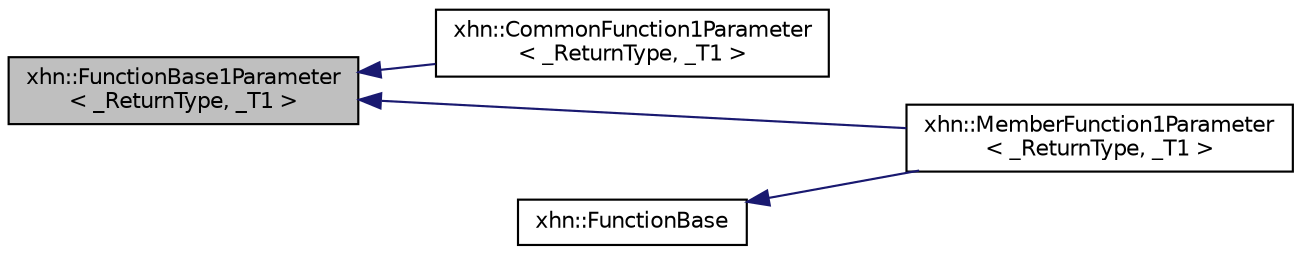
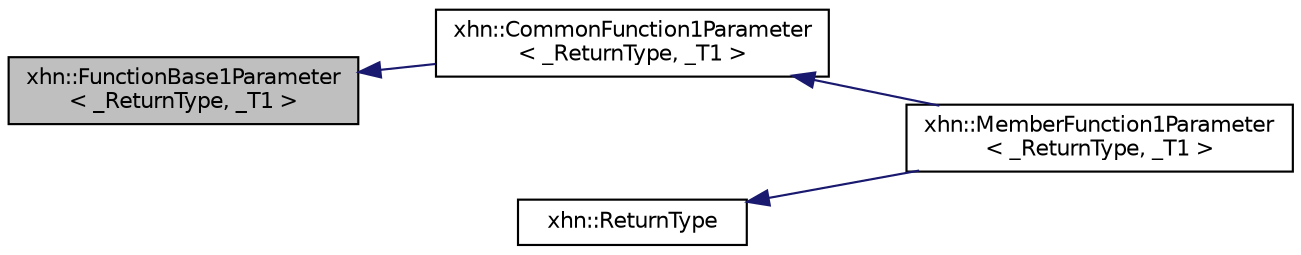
(644, 115) -> (877, 93)
(632, 222) -> (632, 222)
